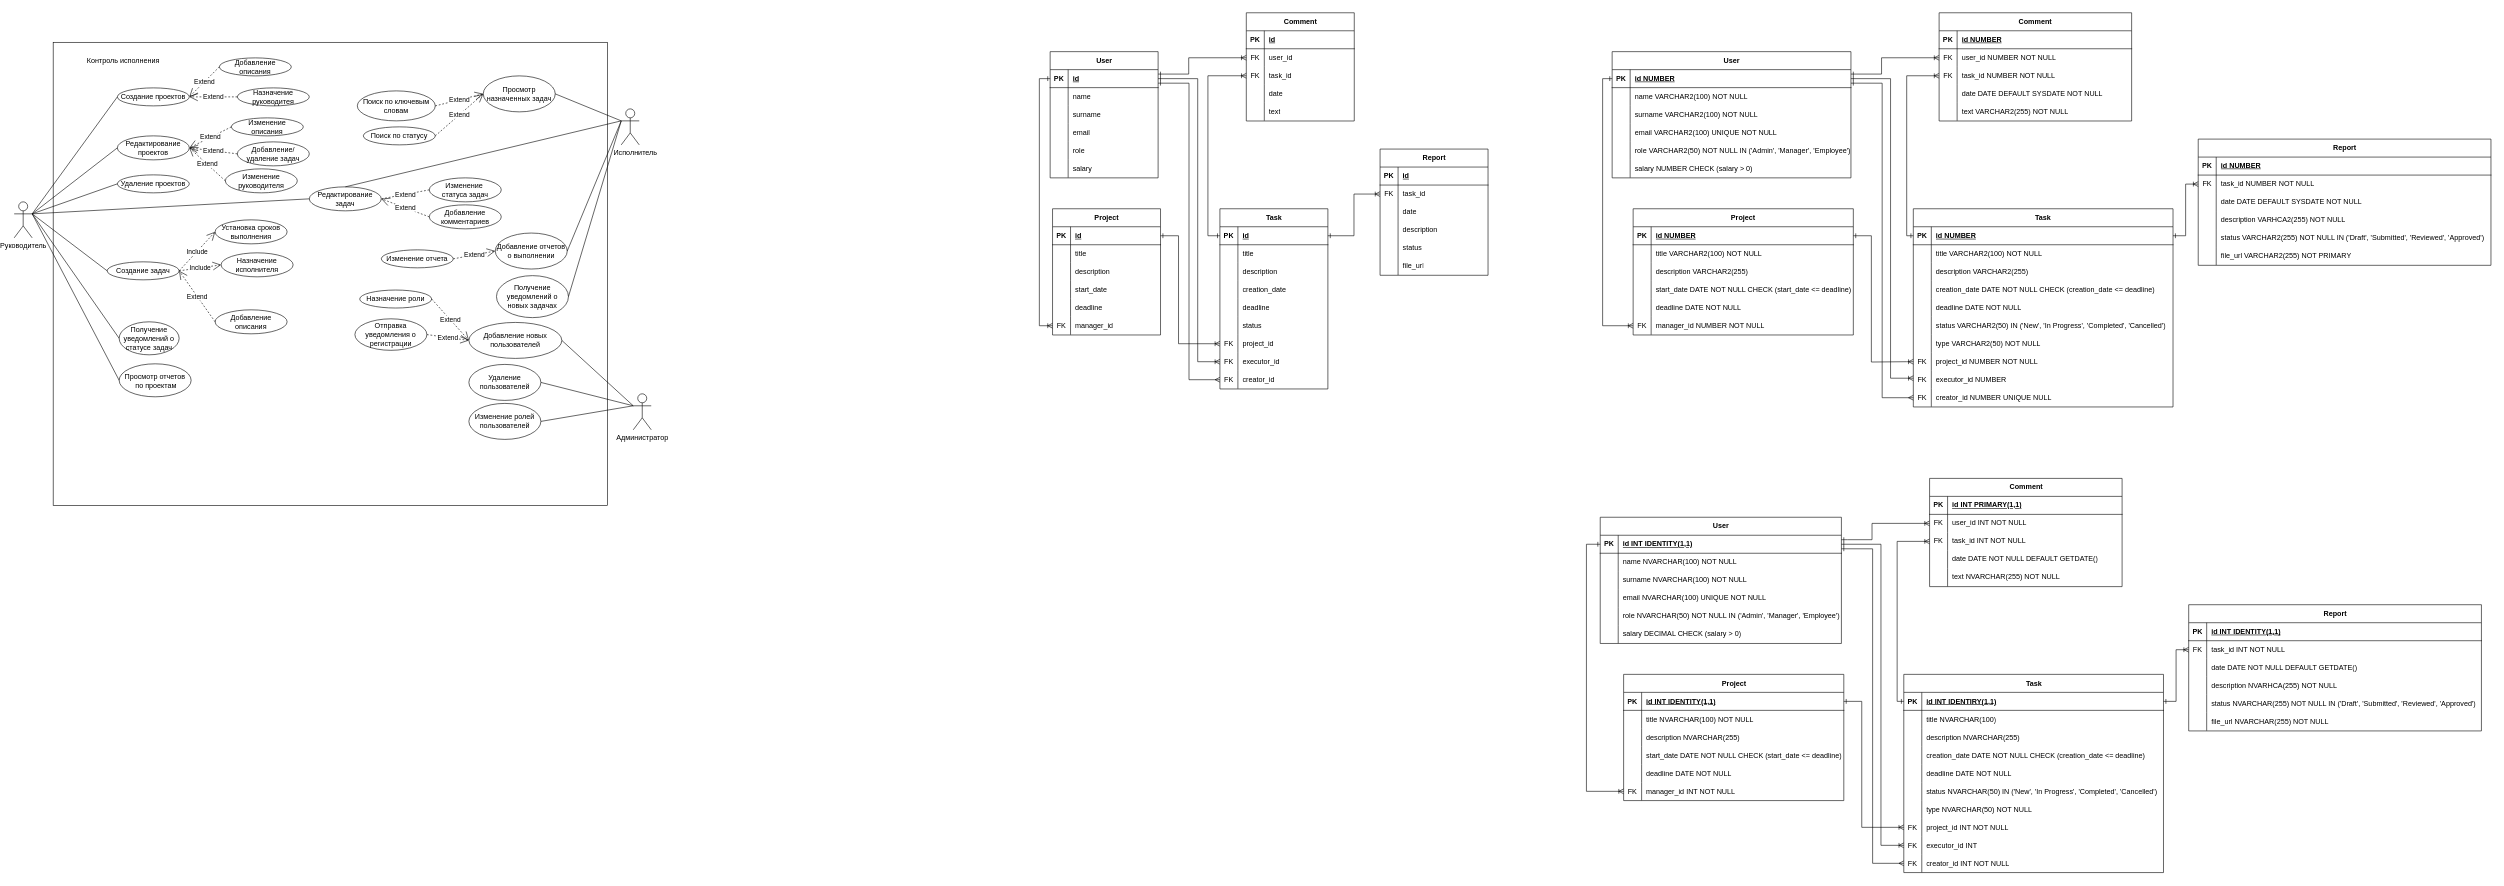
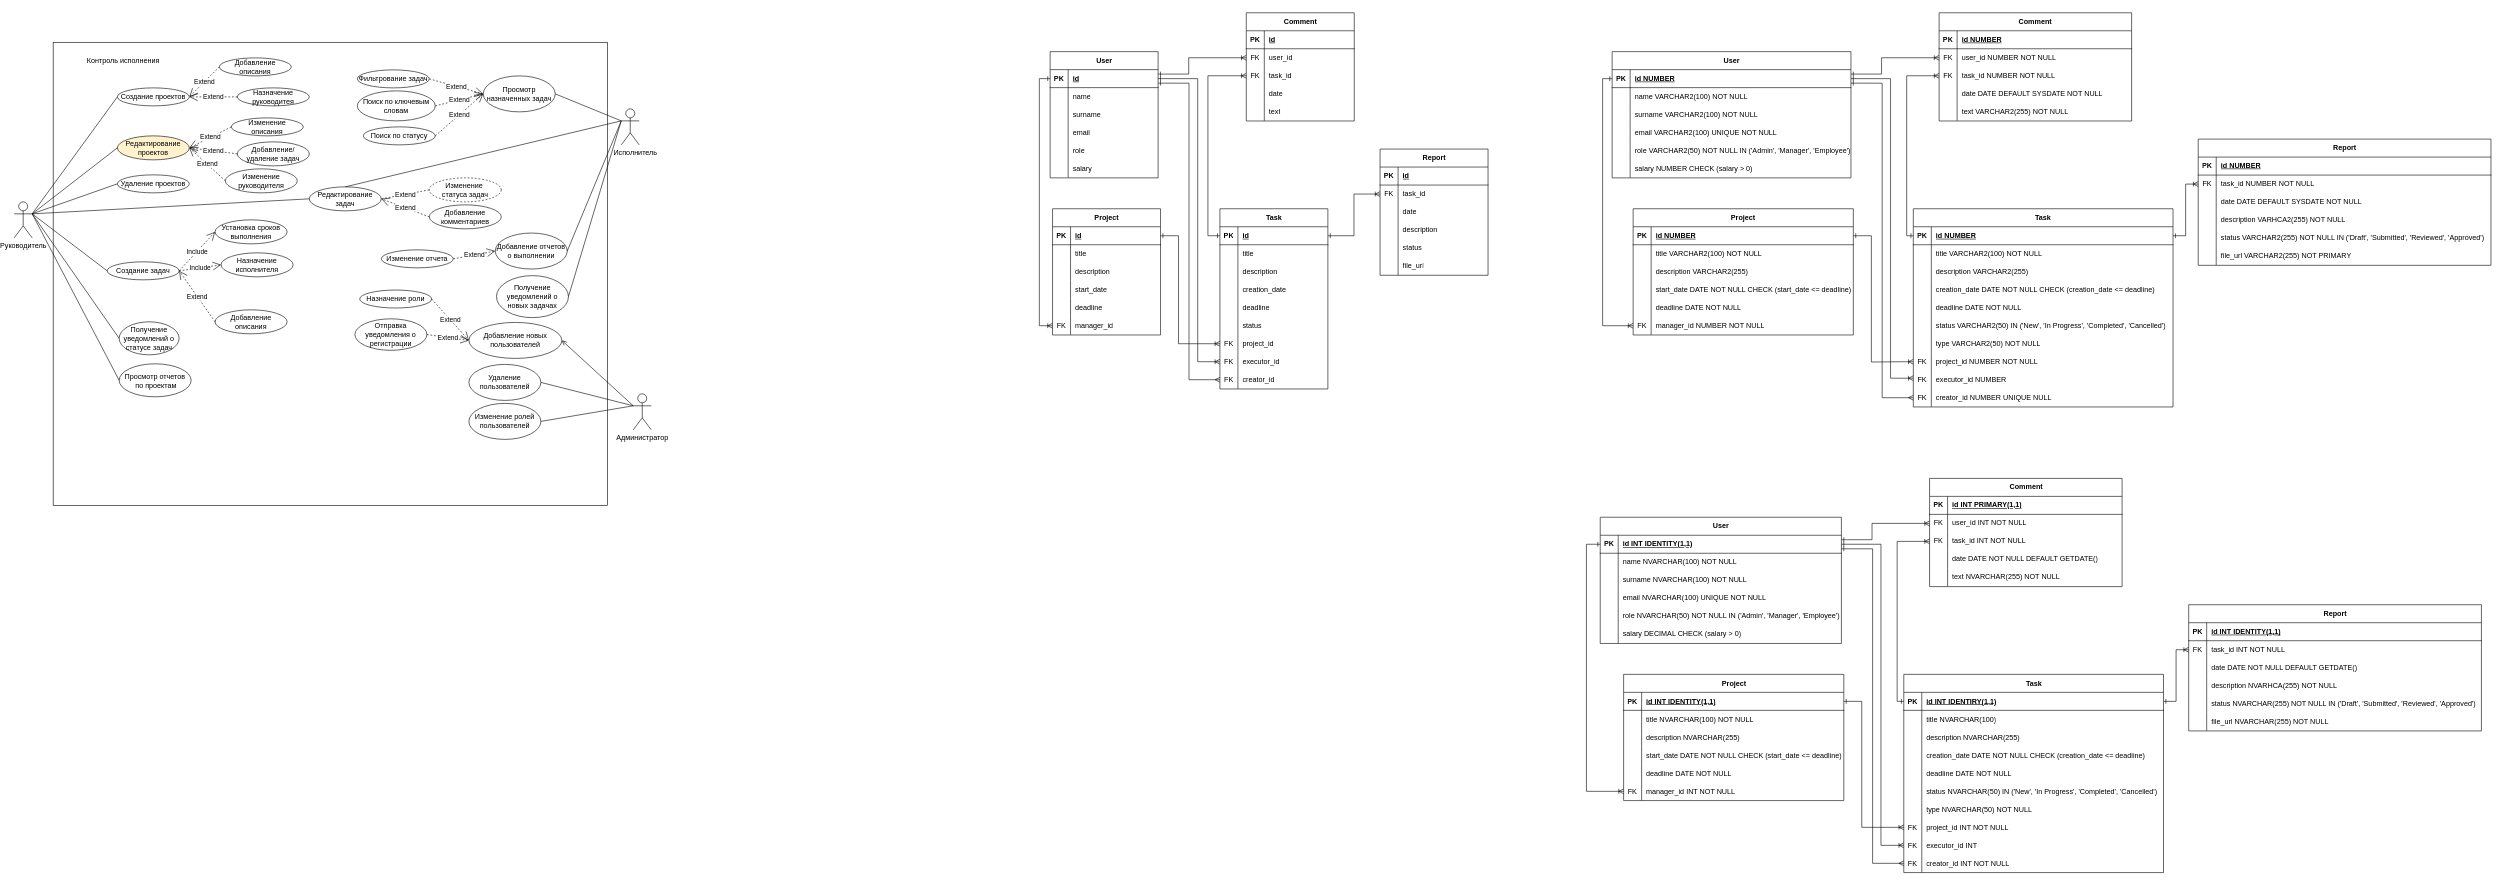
none -> (393, 79)
none -> (462, 88)
(153, 148) -> (153, 148)
(465, 190) -> (465, 190)
(563, 342) -> (564, 343)
